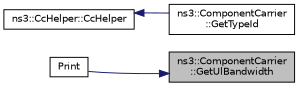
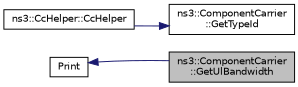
(157, 13) -> (147, 26)
(124, 73) -> (134, 61)
